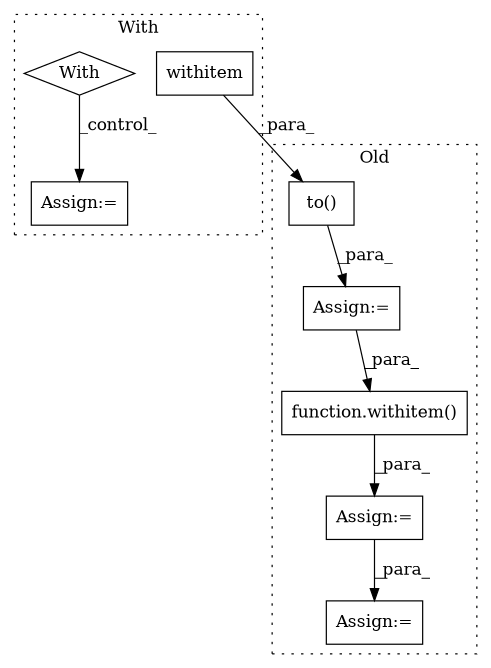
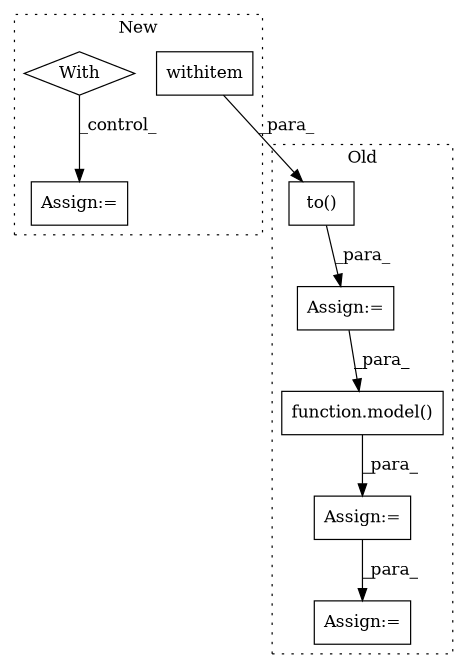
(138, 28) -> (138, 28)
(374, 413) -> (362, 413)
